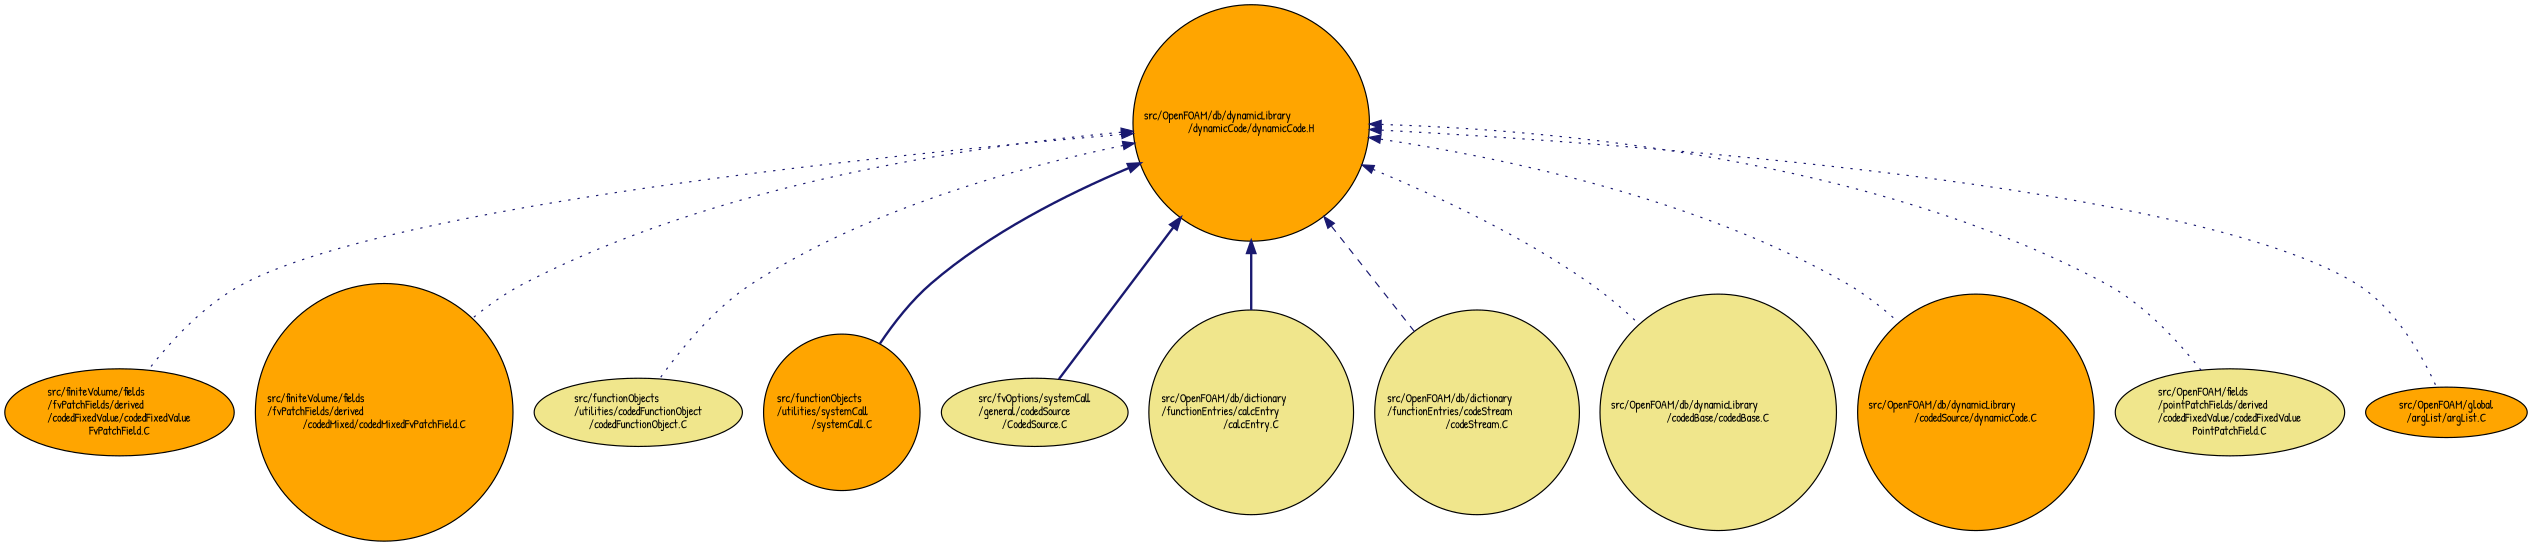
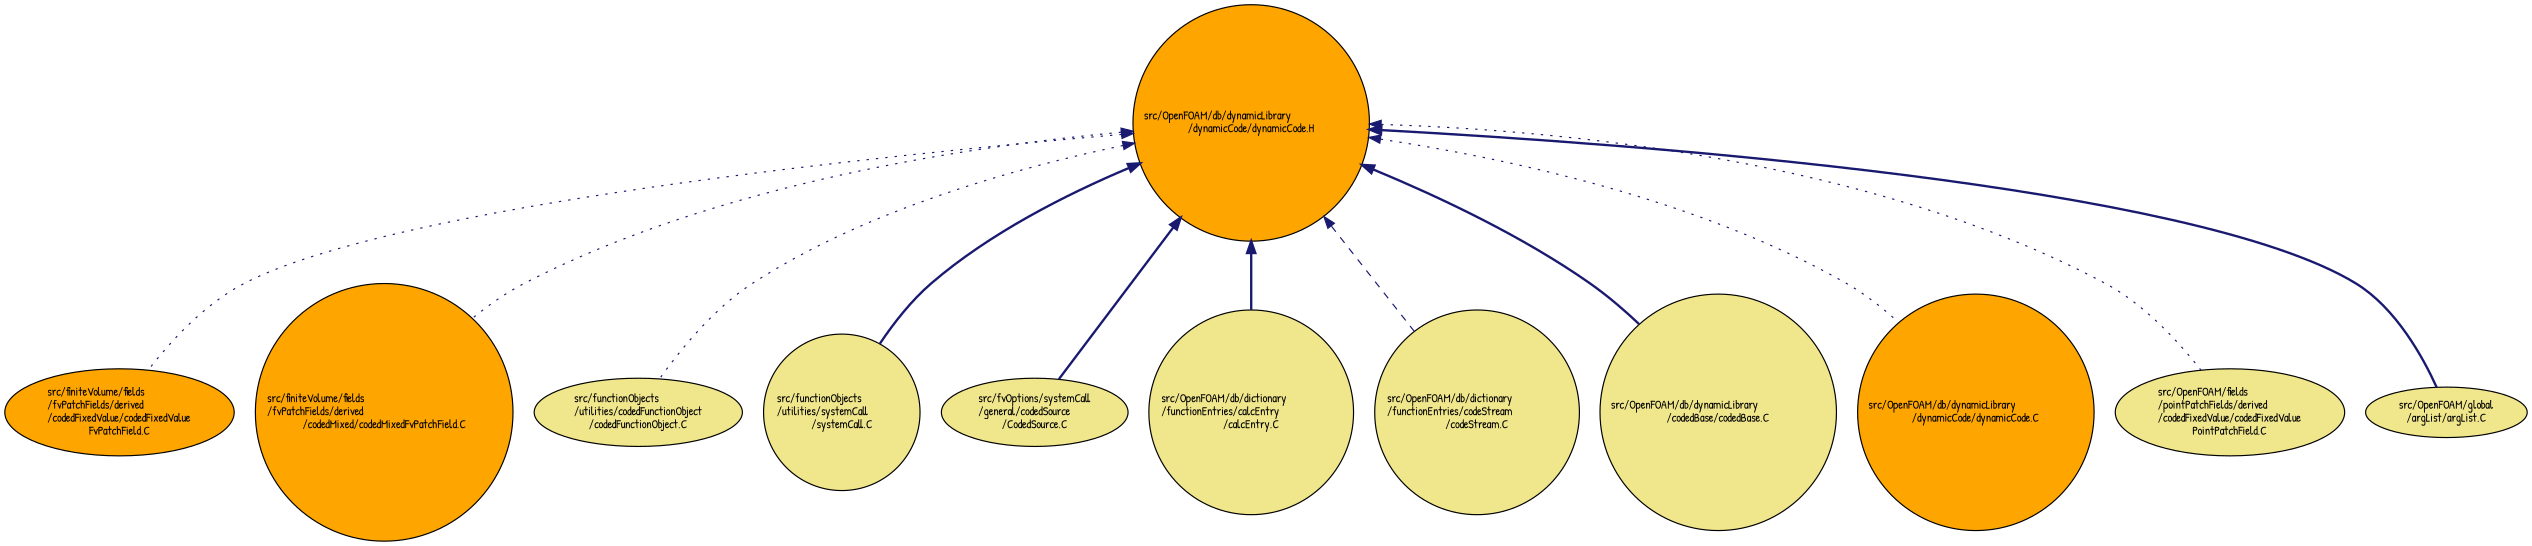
(1941, 180) -> (1941, 180)
(1513, 236) -> (1513, 236)
(842, 412) -> (842, 412)
(1976, 412) -> (1976, 412)
(2446, 412) -> (2446, 412)
